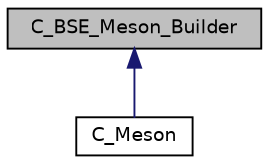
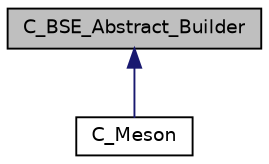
(134, 29) -> (134, 29)
